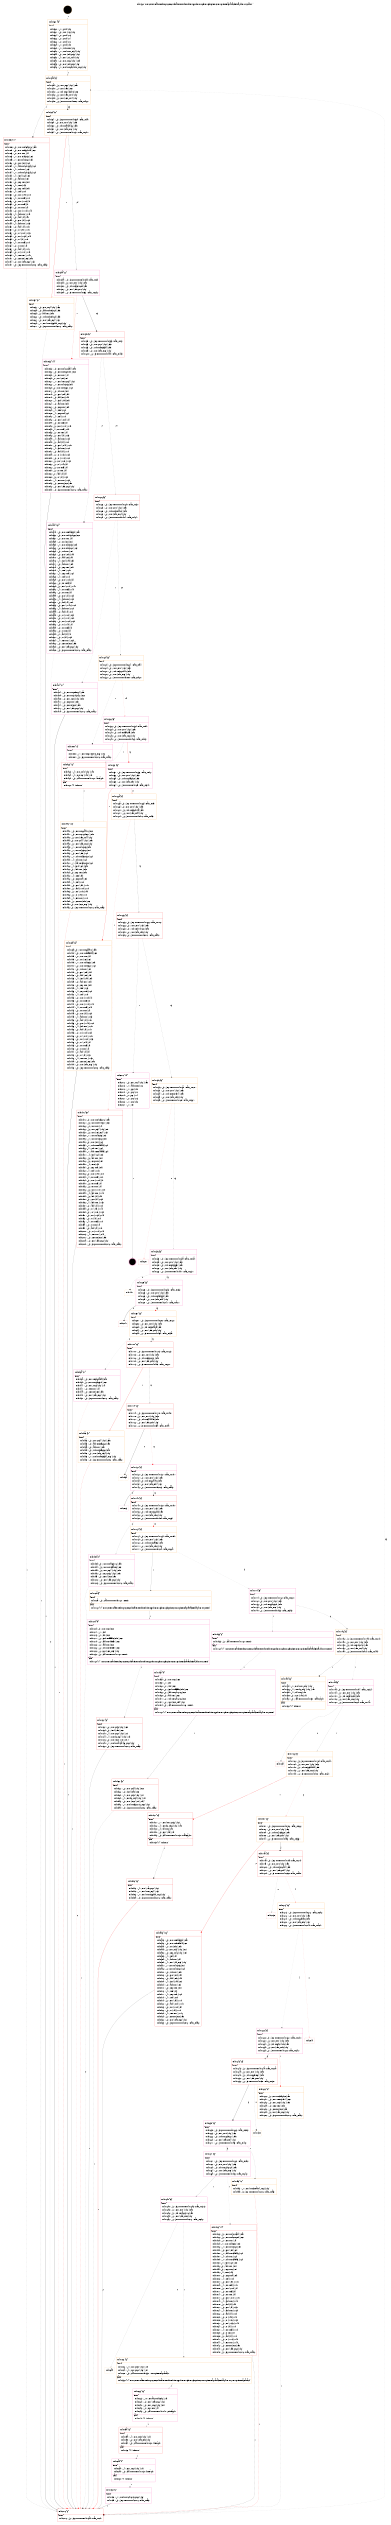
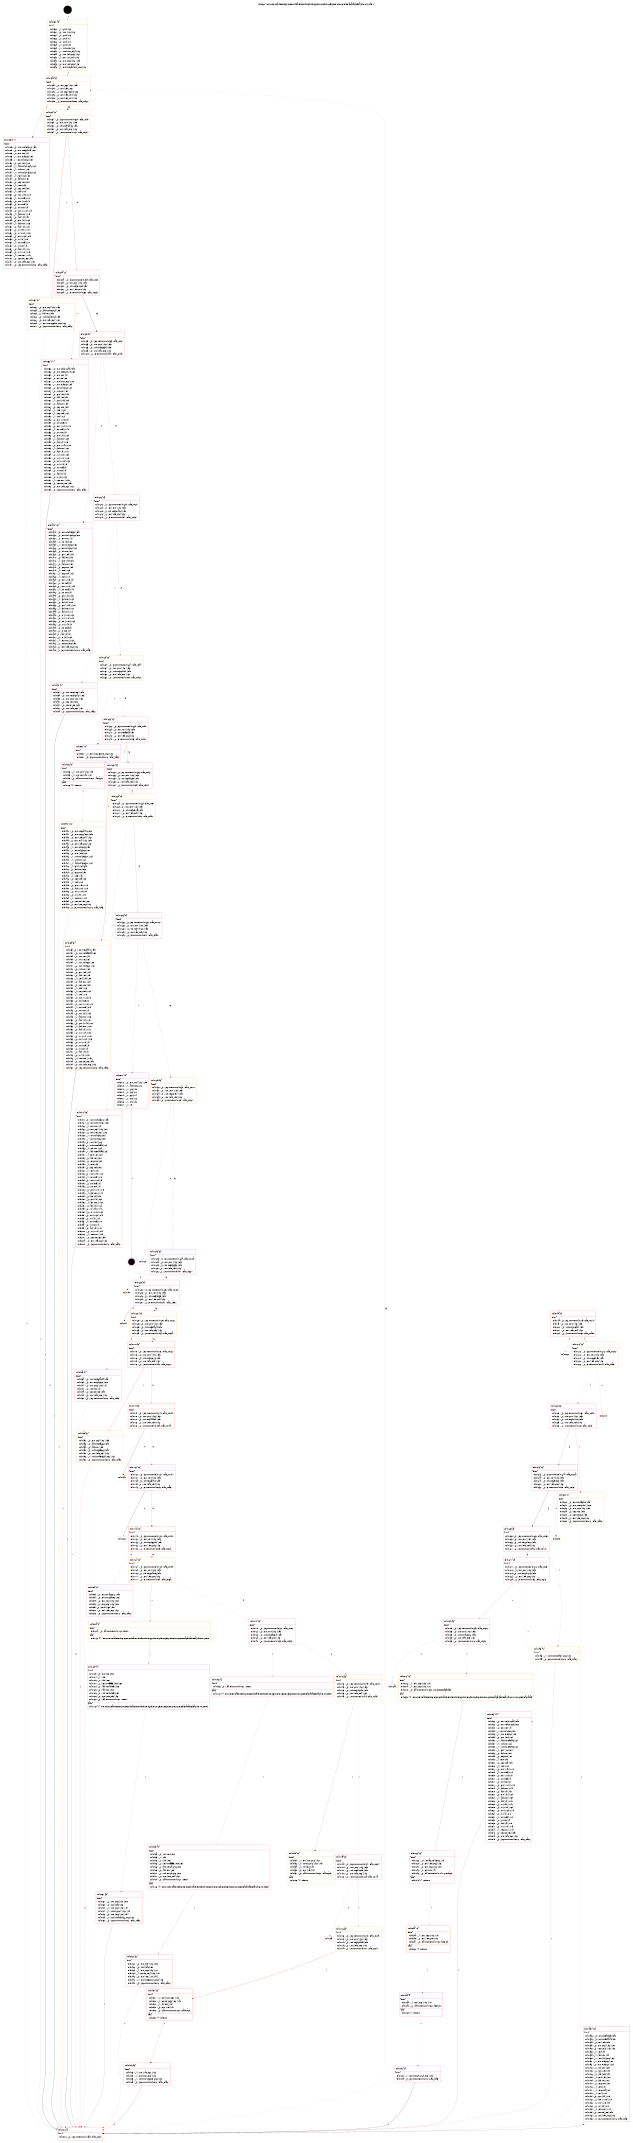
(280, 1829) -> none
